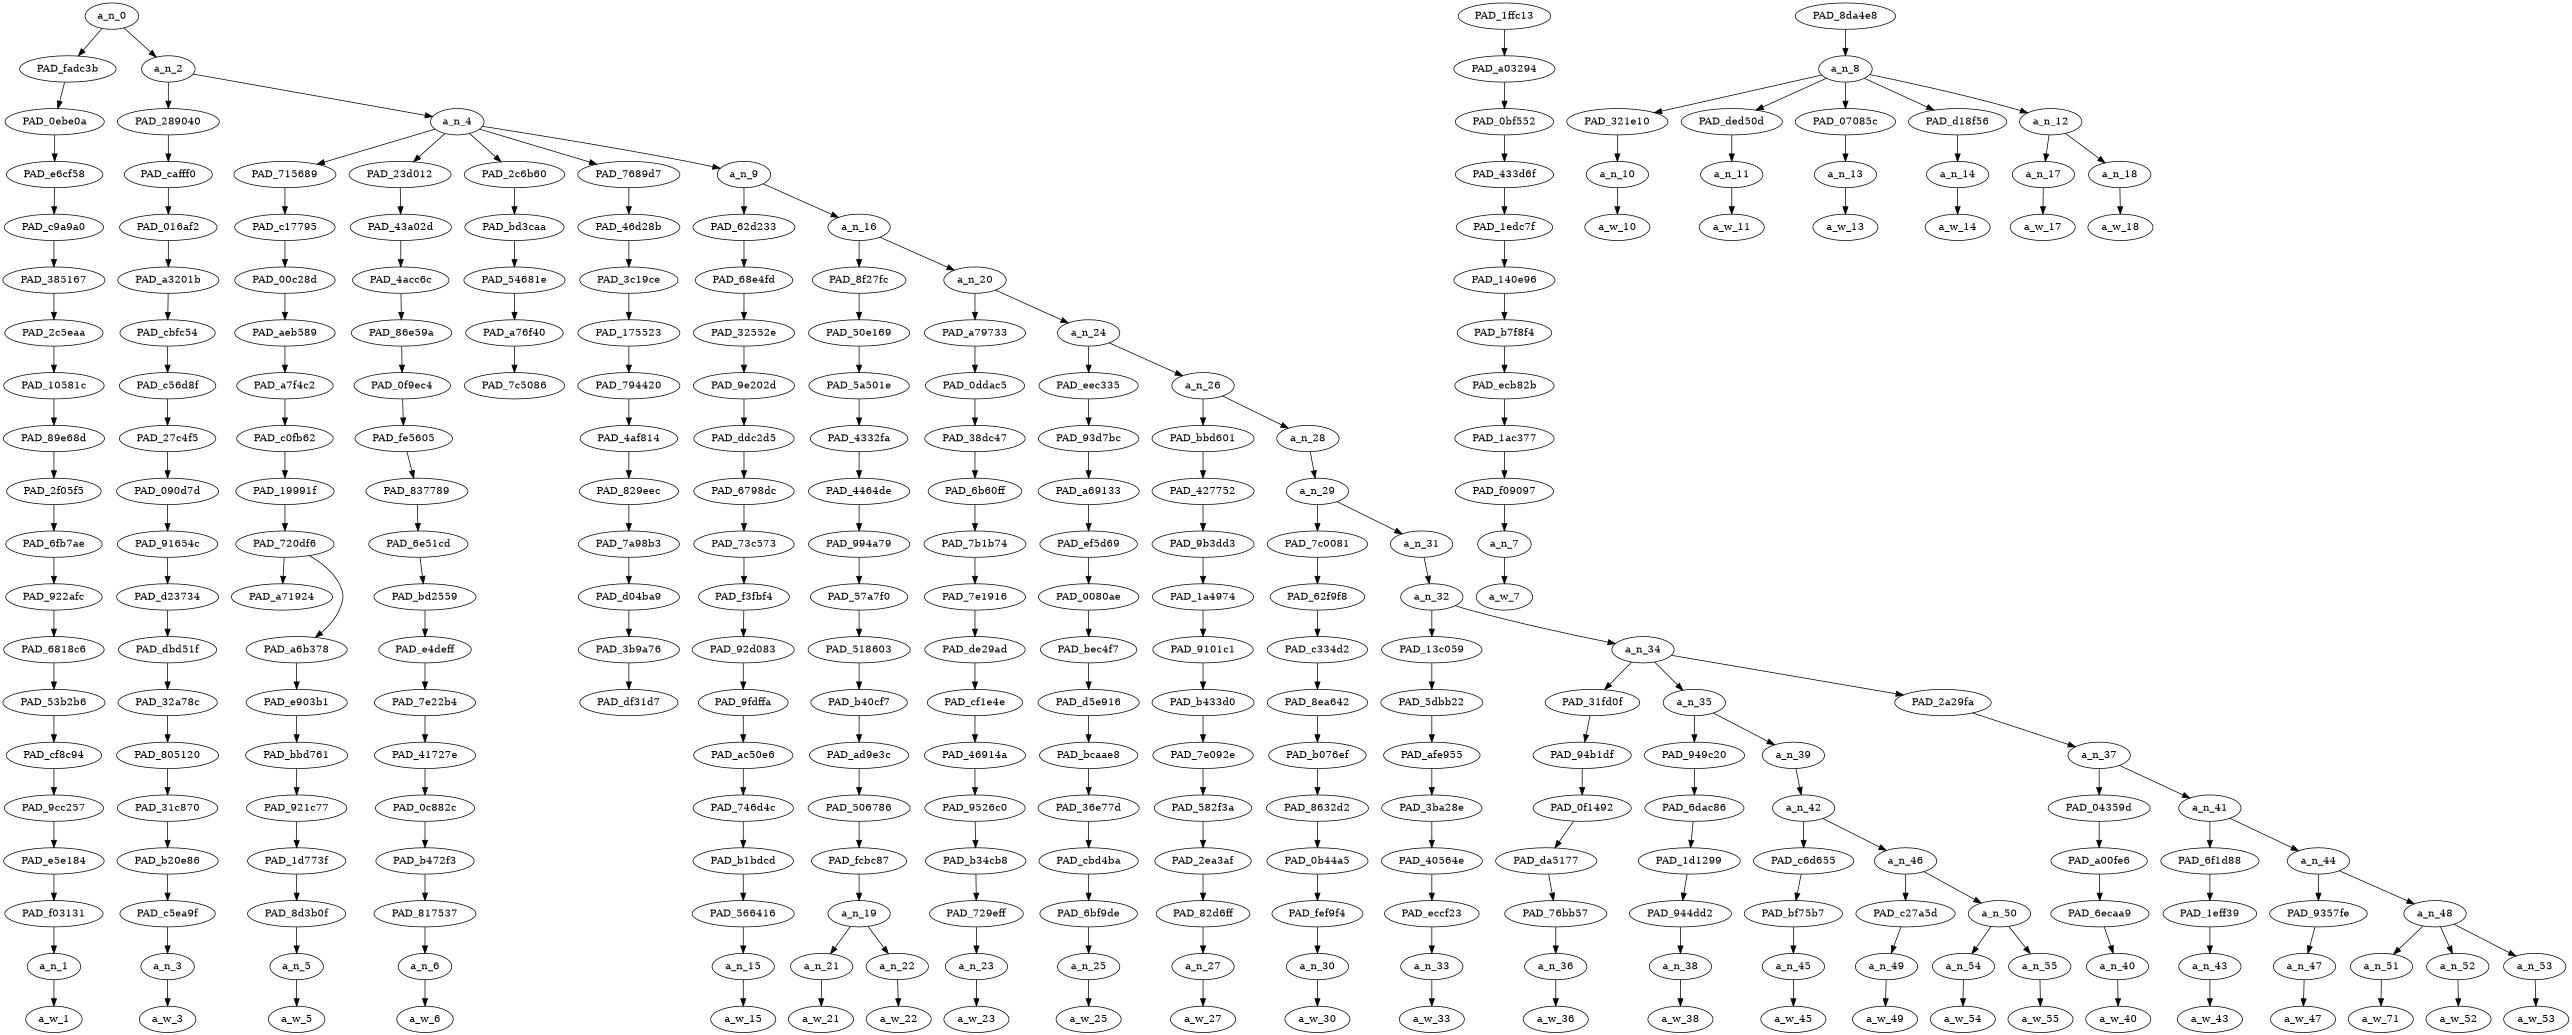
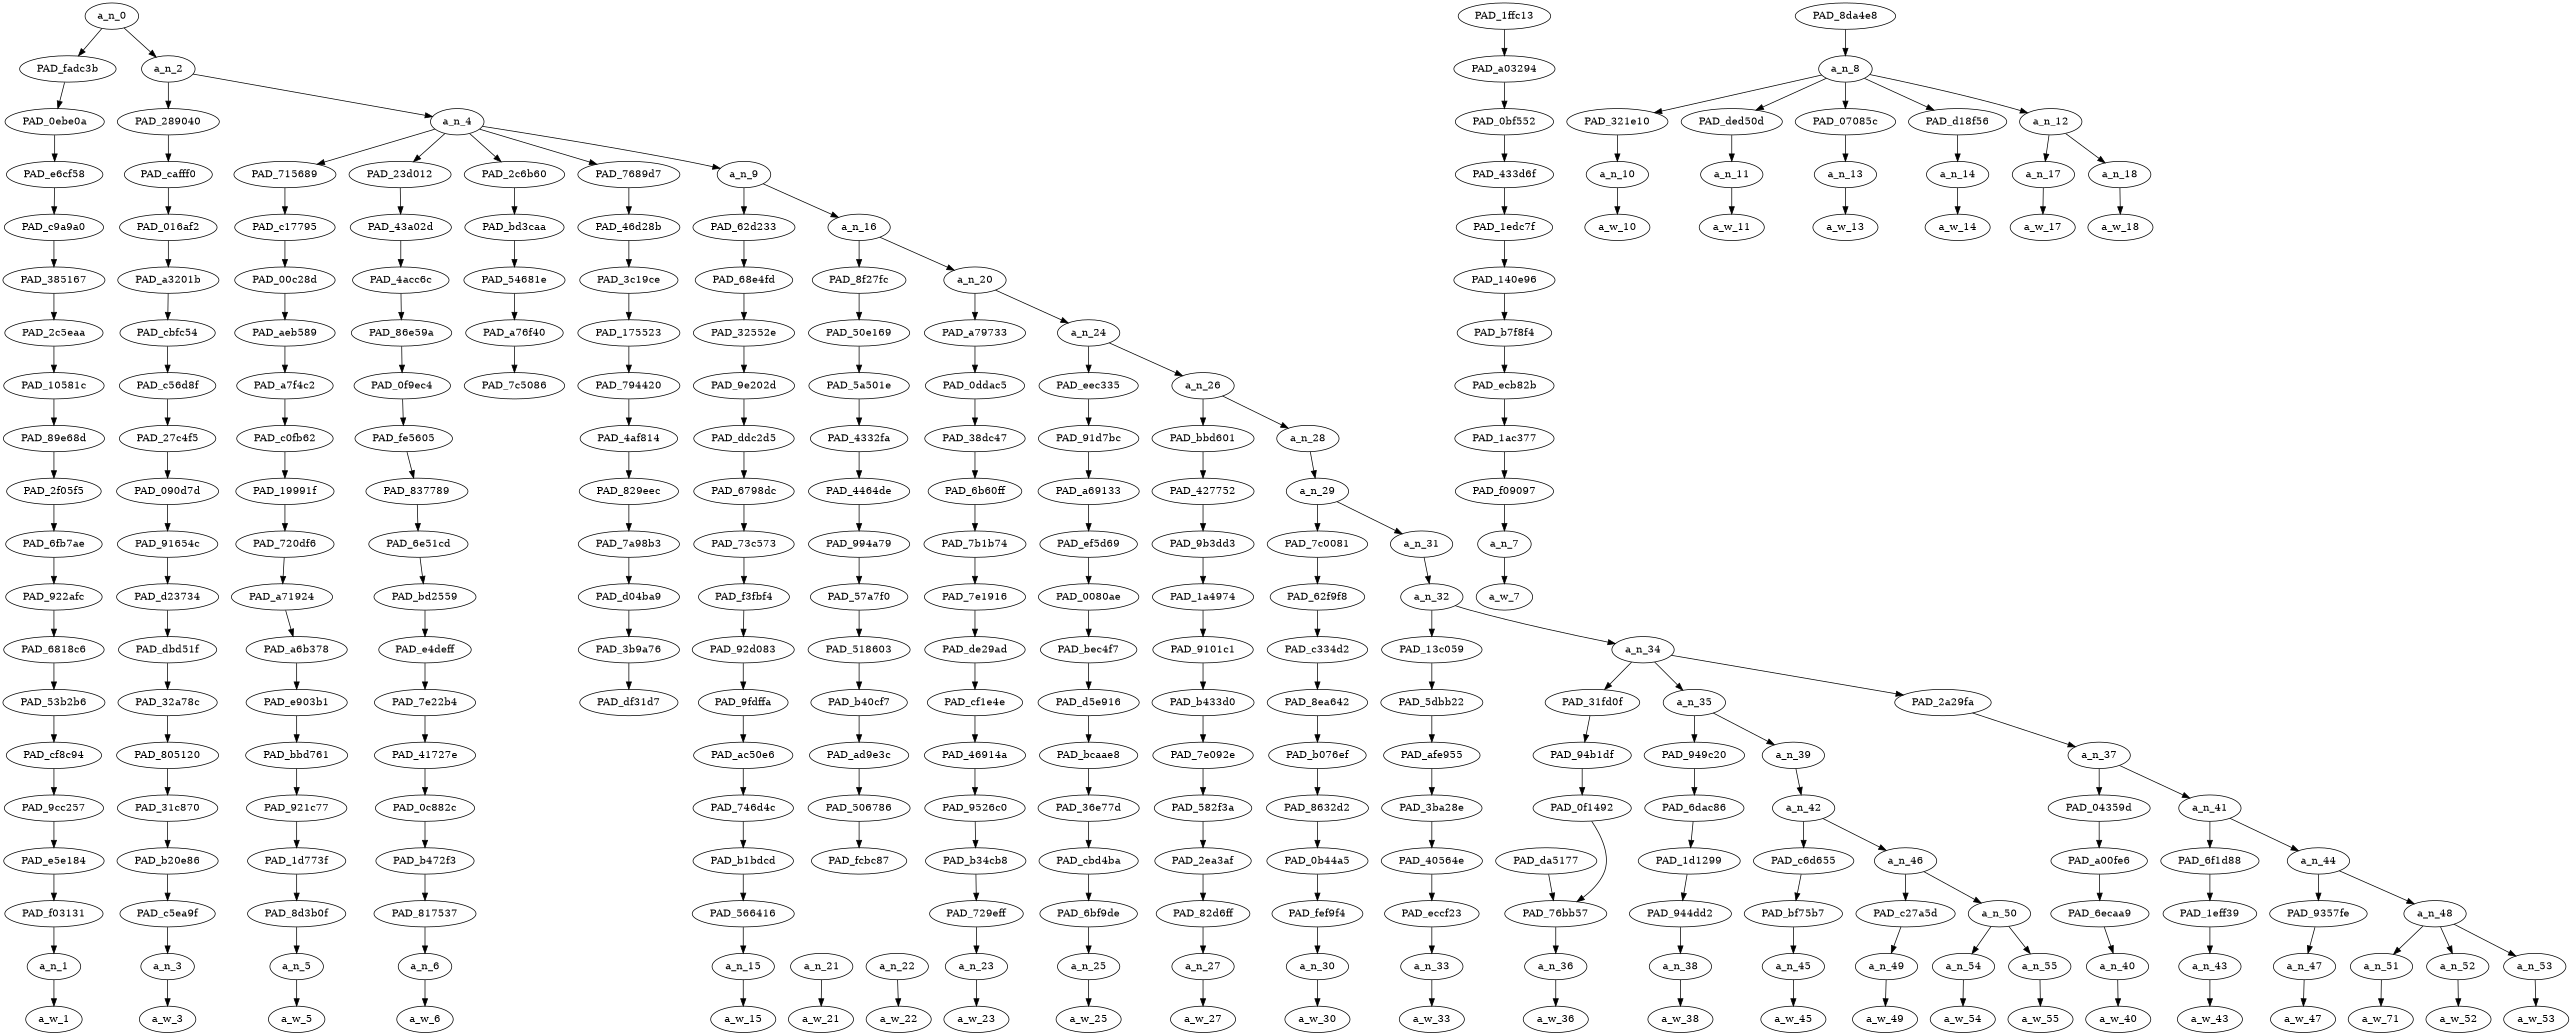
(1089, 439) -> (1089, 439)
(342, 591) -> (288, 620)
(1566, 831) -> (1606, 862)
(859, 914) -> none
